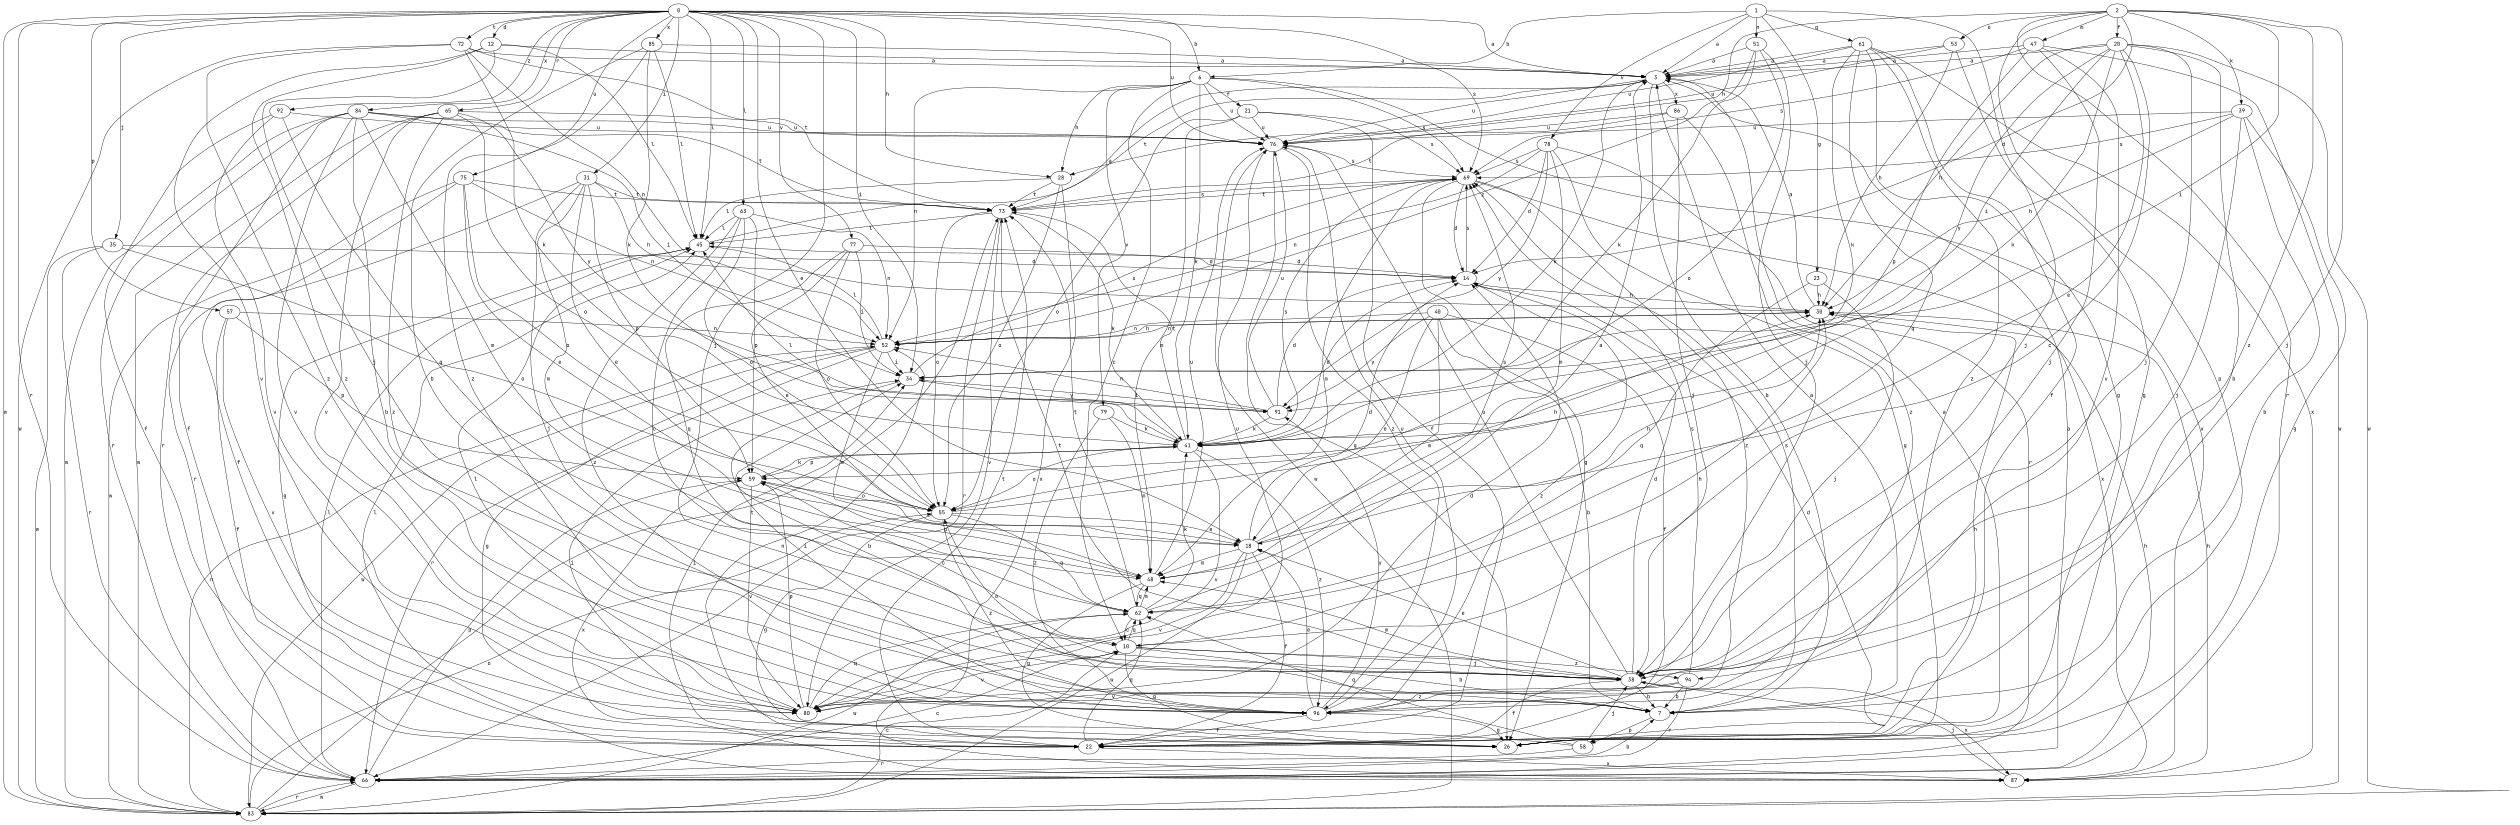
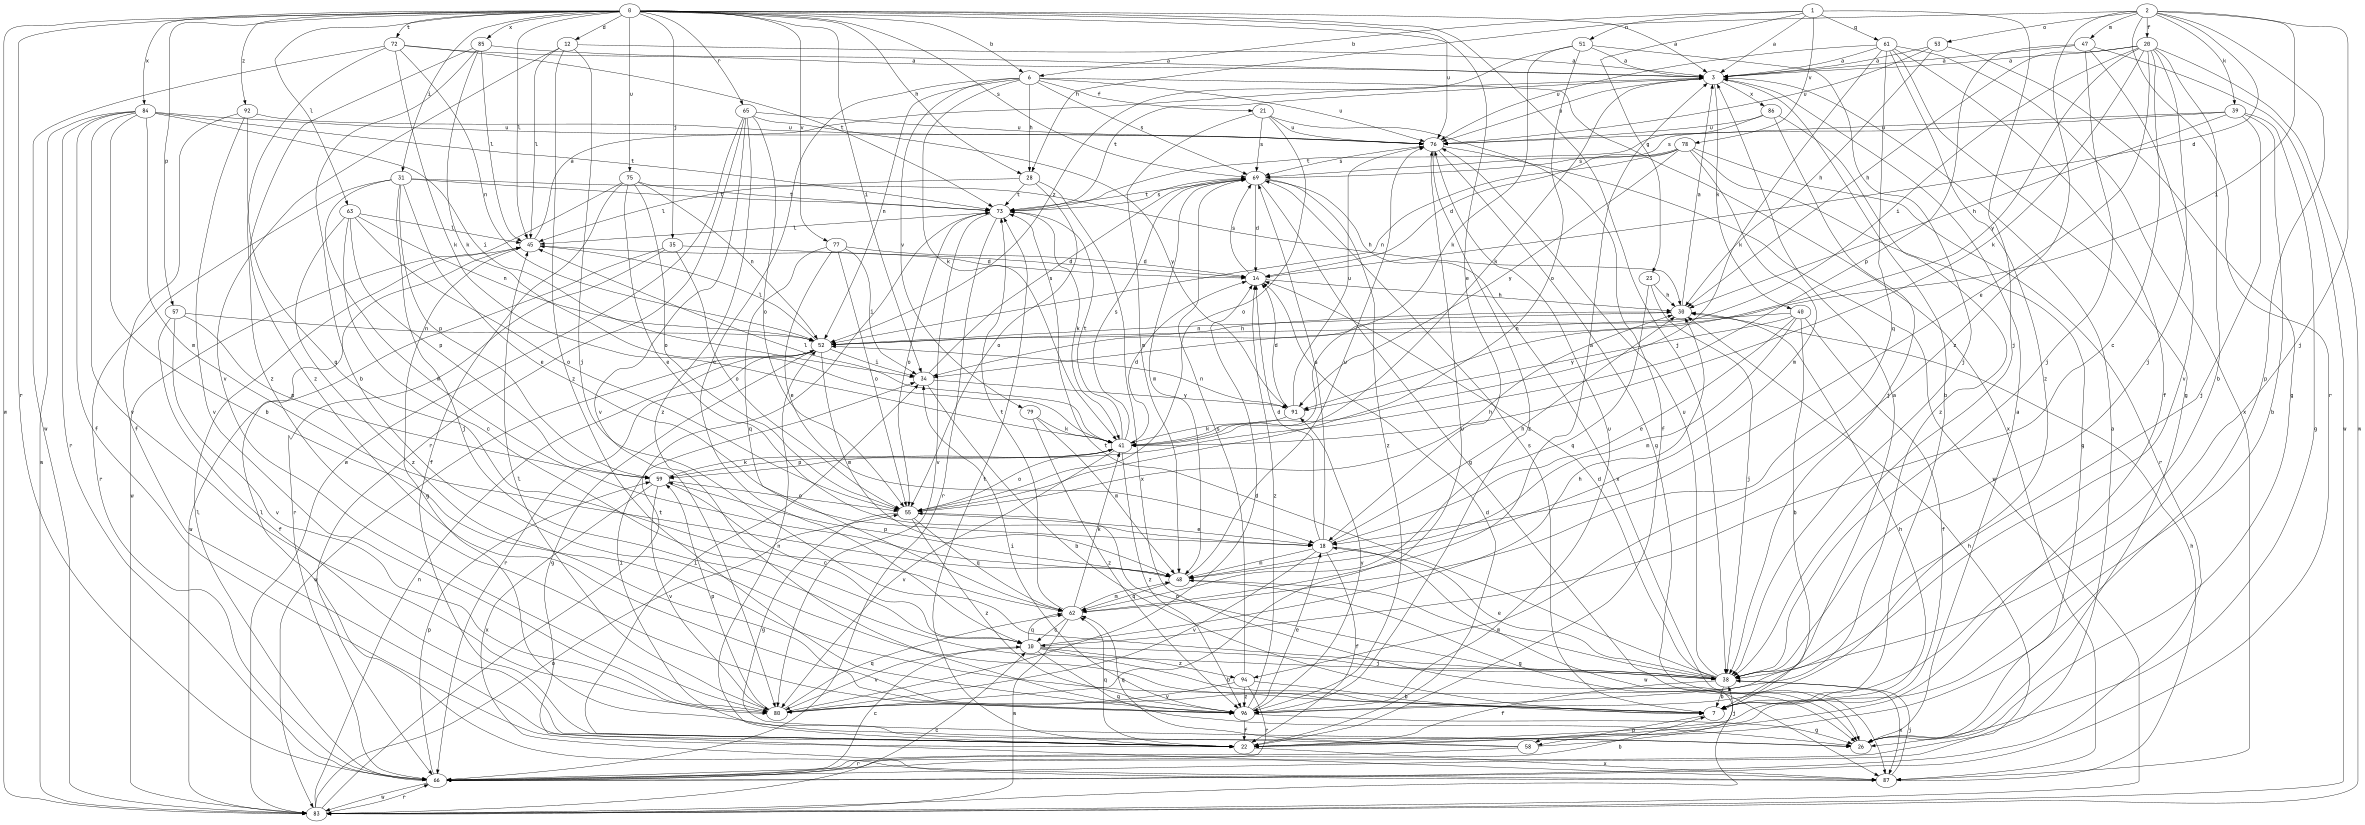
(1763, 107) -> none
none -> (1718, 210)
(1096, 395) -> none
(707, 719) -> (948, 749)
